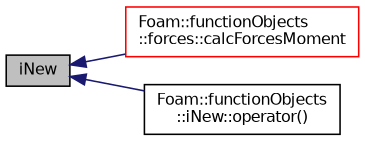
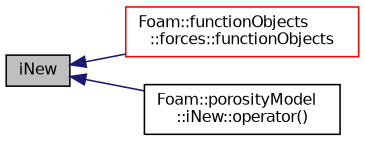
(242, 32) -> (242, 32)
(242, 109) -> (242, 109)
